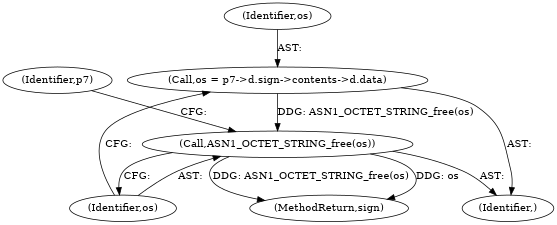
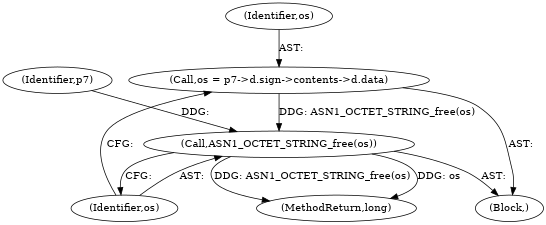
(196, 112) -> (197, 112)
(329, 208) -> (336, 208)
(508, 208) -> (509, 208)
